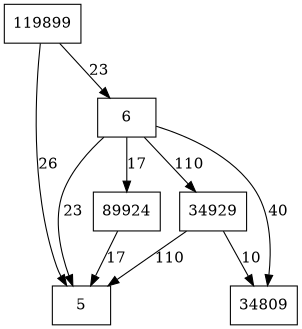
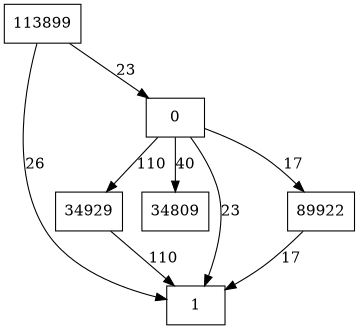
(43, 24) -> (43, 24)
(127, 118) -> (175, 118)
(127, 212) -> (321, 212)
(236, 254) -> none
(81, 305) -> (196, 305)
